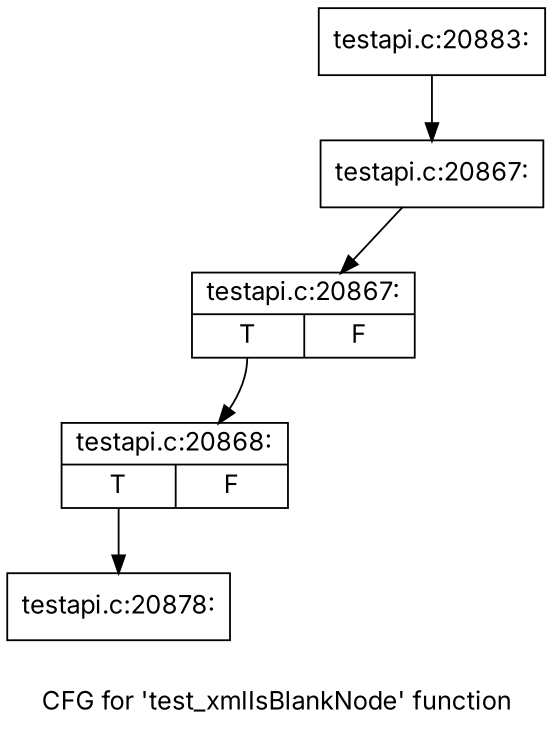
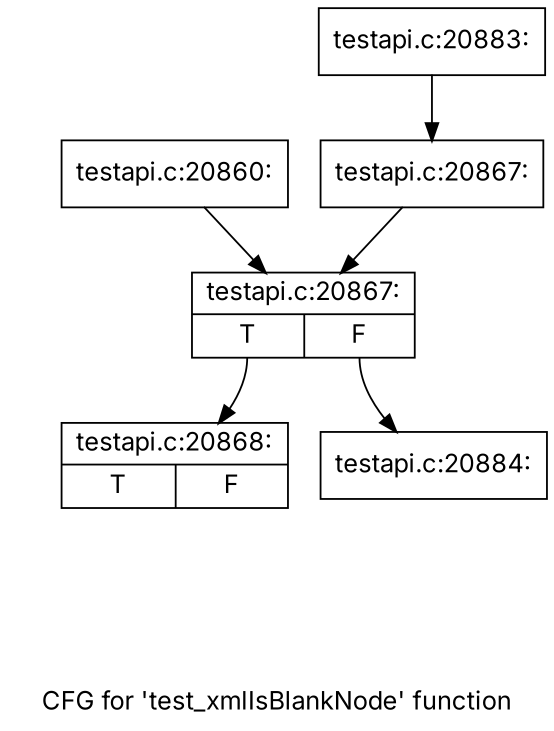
none -> (175, 174)
none -> (434, 465)
(119, 607) -> none
